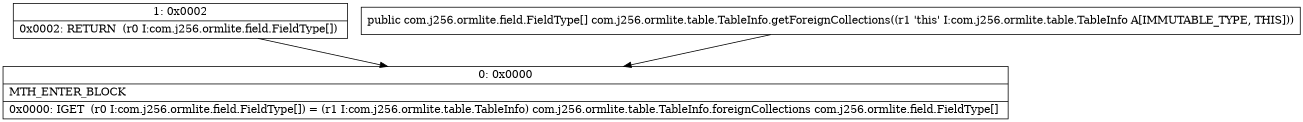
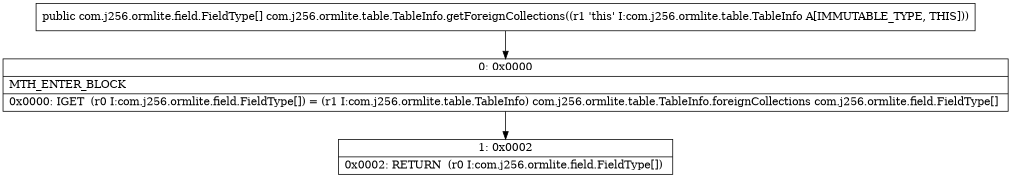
(319, 52) -> (506, 122)
